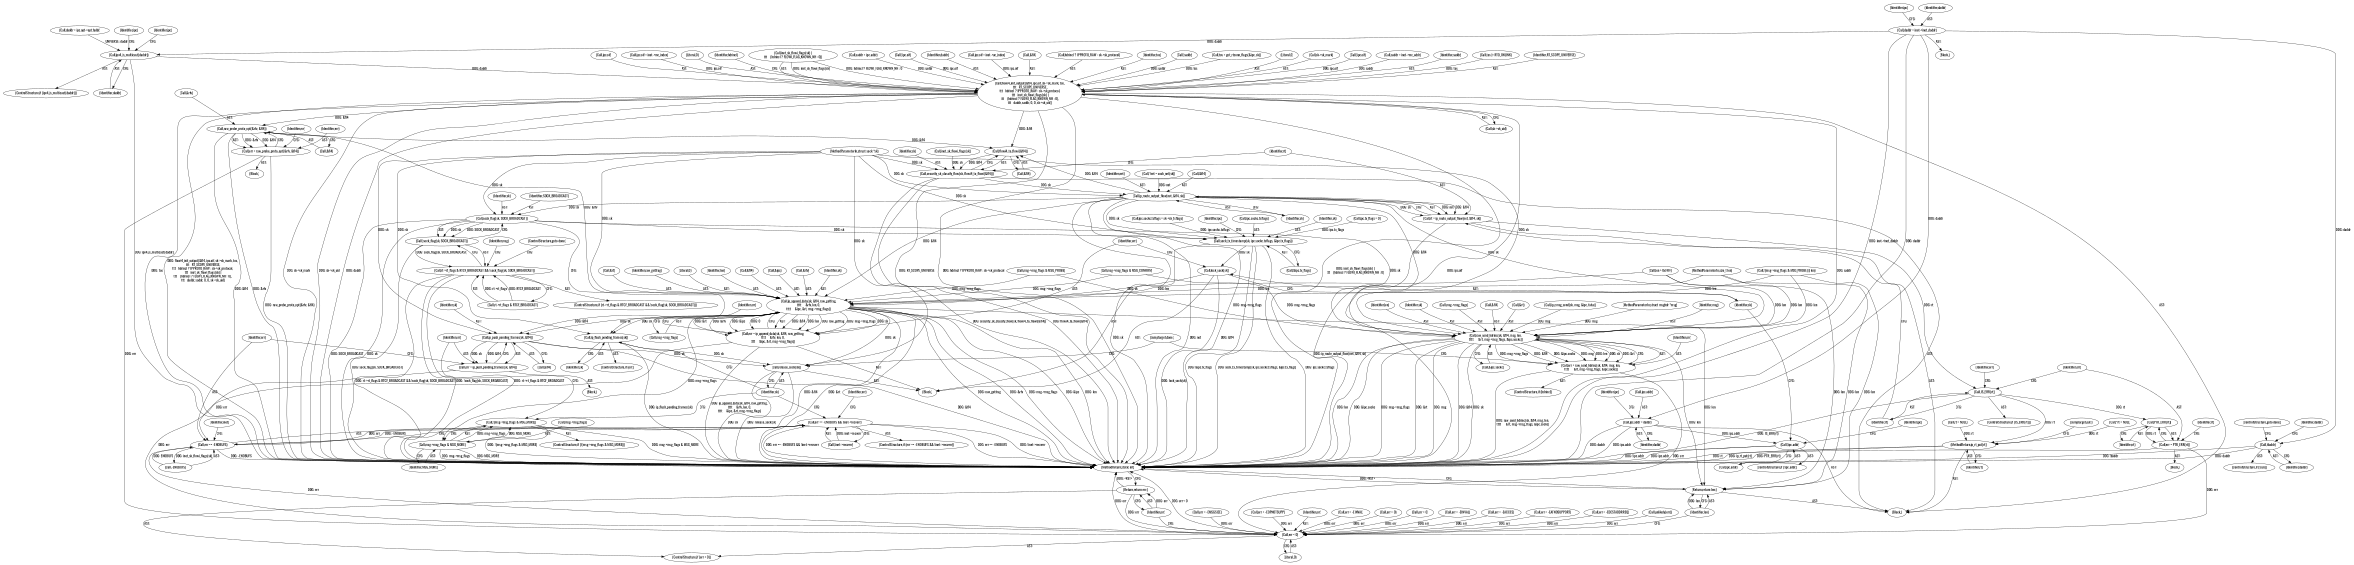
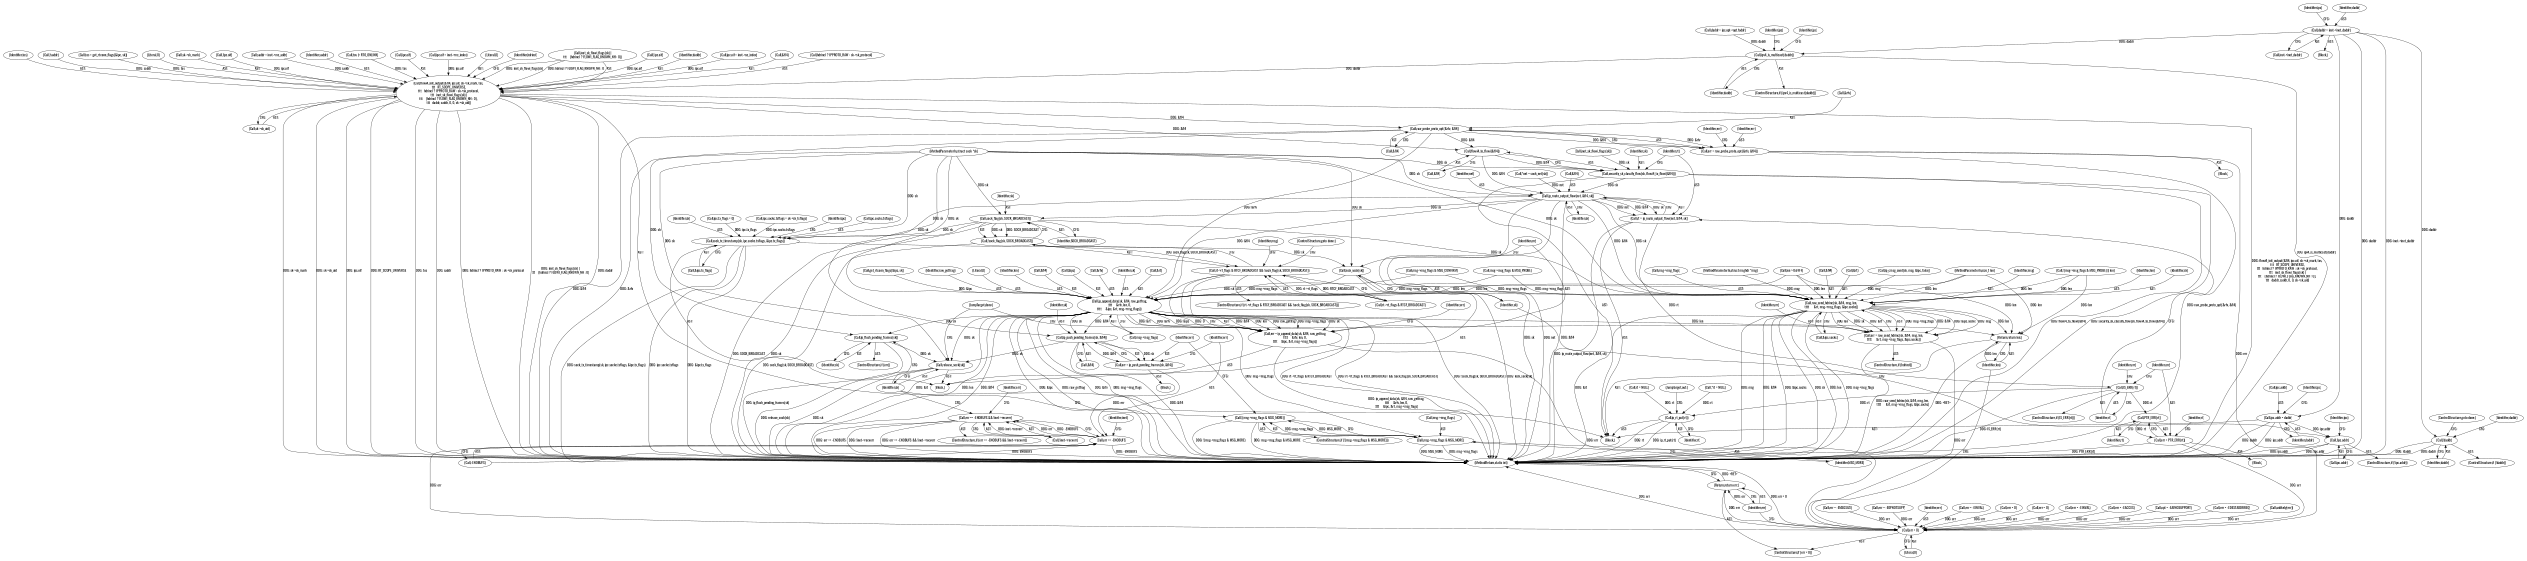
(117, 42) -> (1759, 42)
(863, 55) -> none
(1554, 55) -> none
none -> (2287, 55)
none -> (1273, 160)
(1081, 177) -> (1503, 184)
none -> (884, 271)
(631, 292) -> (1058, 224)
(1969, 445) -> (1677, 418)
(194, 456) -> (466, 452)
(2249, 468) -> (2487, 463)
(1412, 479) -> none
(1553, 513) -> (2173, 508)
(1167, 527) -> (1763, 521)
